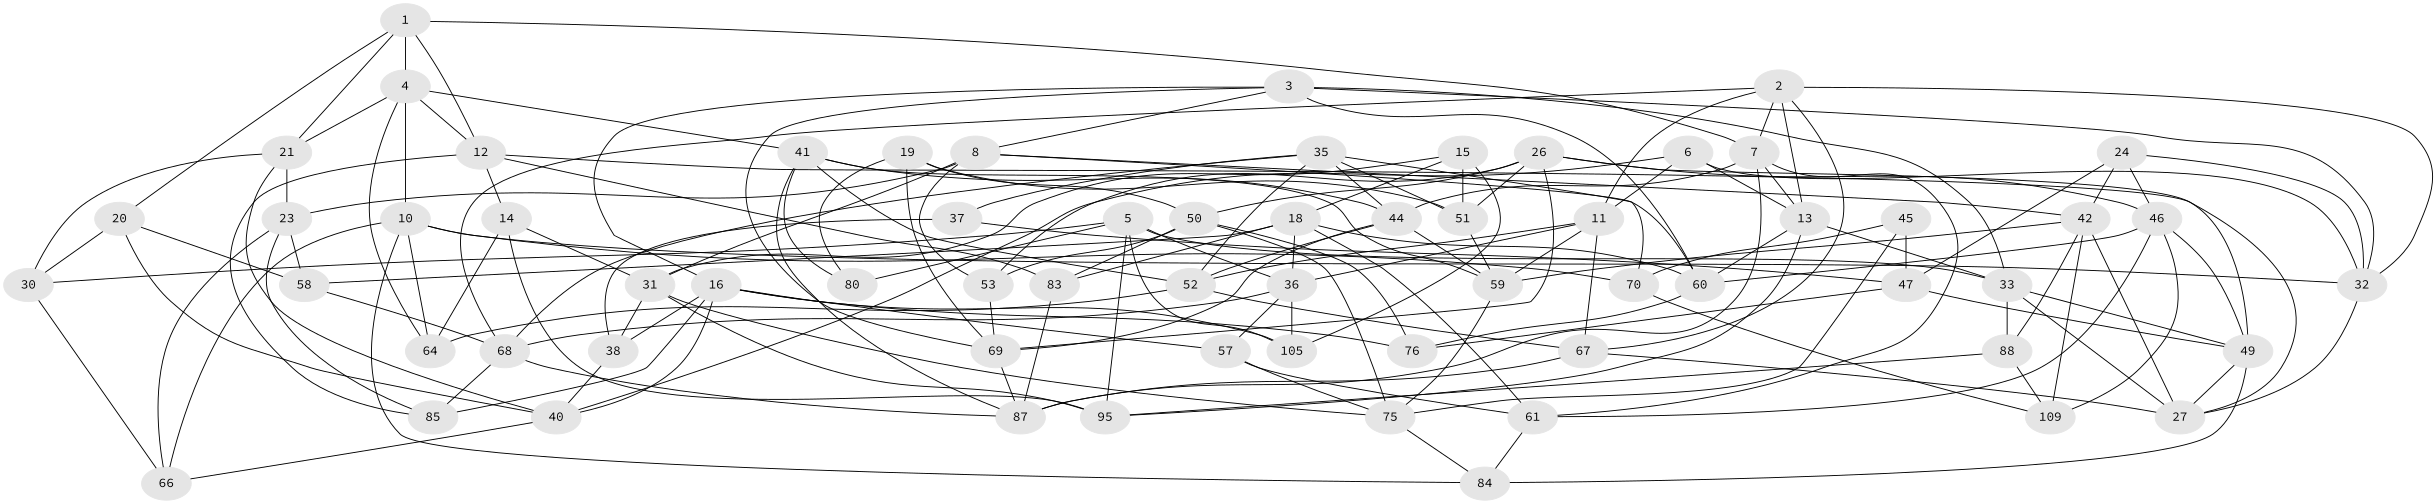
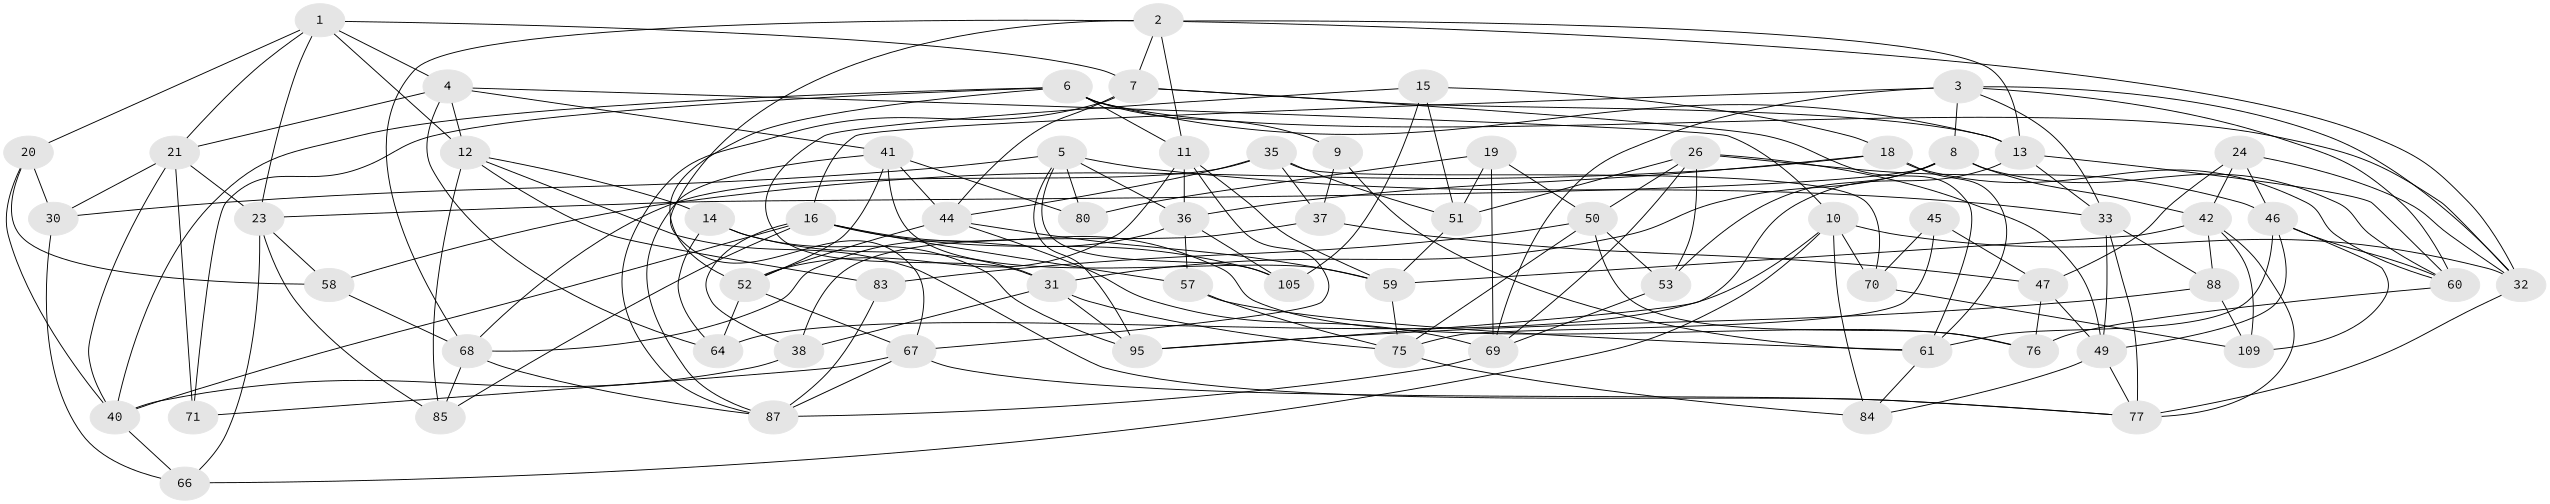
none -> (282, 118)
none -> (1338, 153)
(1250, 215) -> (794, 122)
(1175, 252) -> none
none -> (193, 417)
(2180, 417) -> (2137, 417)
